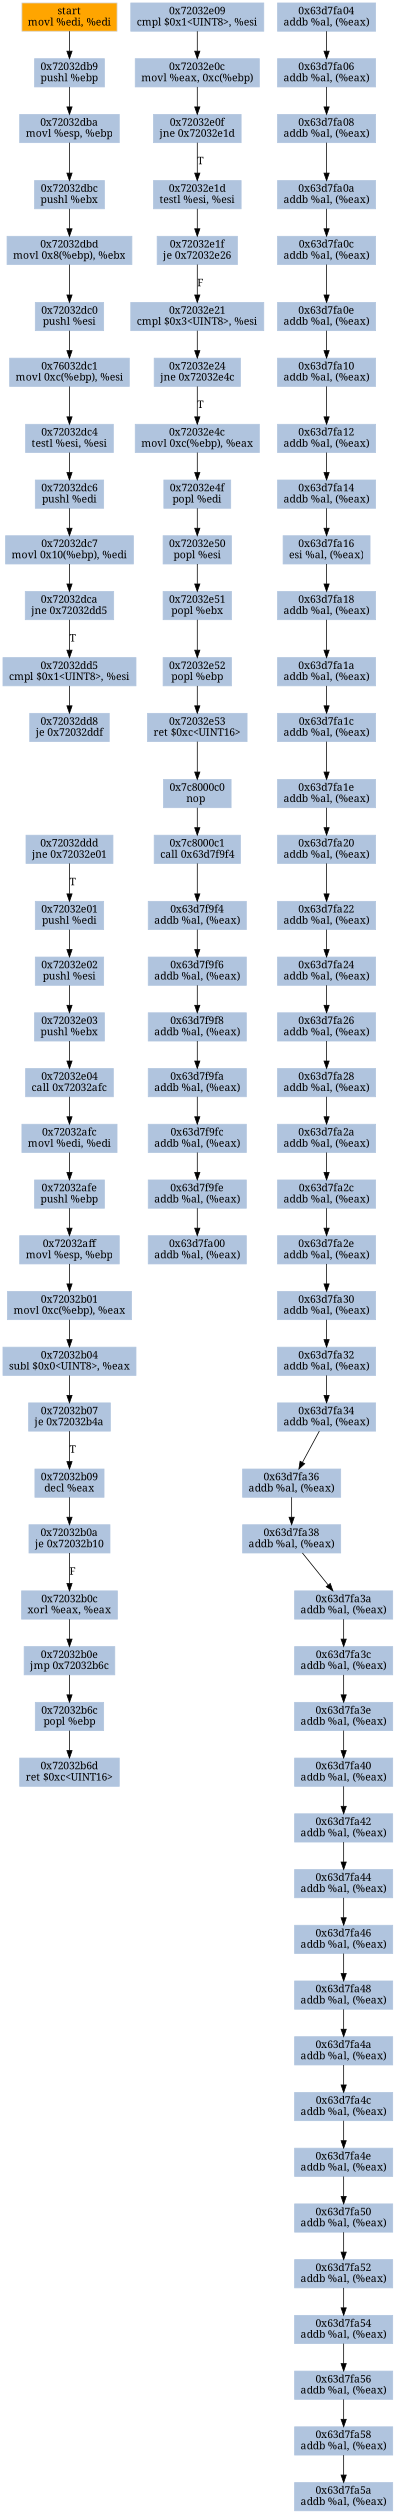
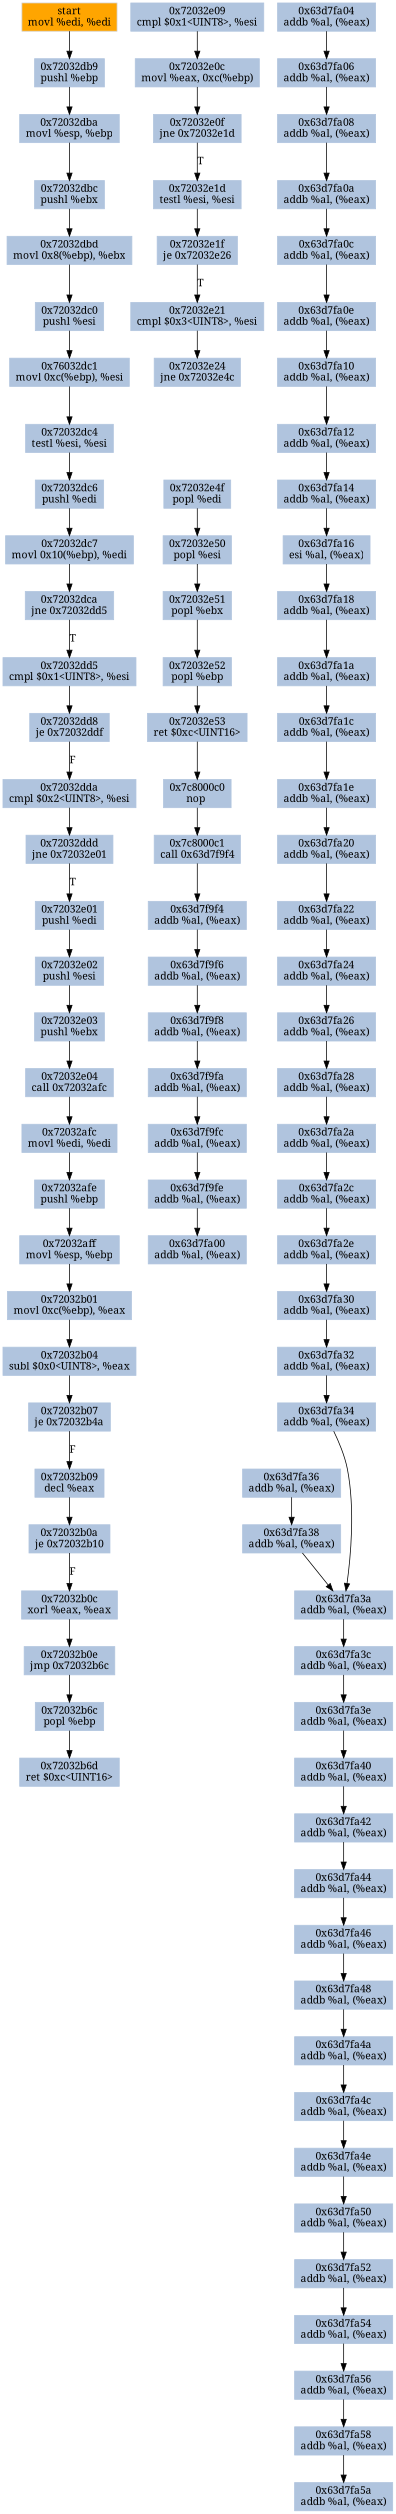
(201, 283) -> (201, 283)
(197, 438) -> none
none -> (69, 794)
(311, 1447) -> (351, 1506)
(73, 1450) -> (73, 1450)
